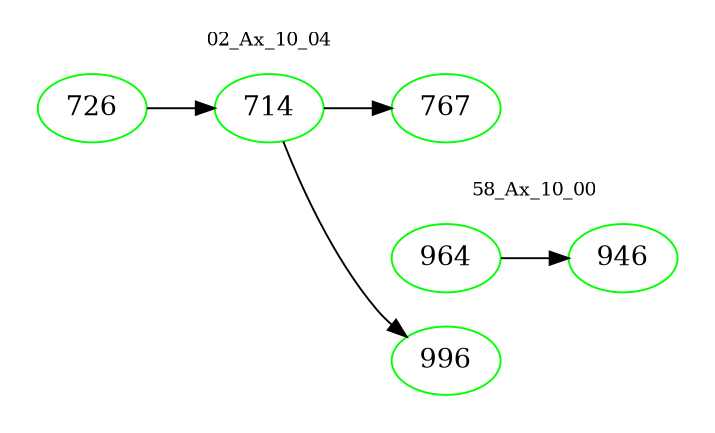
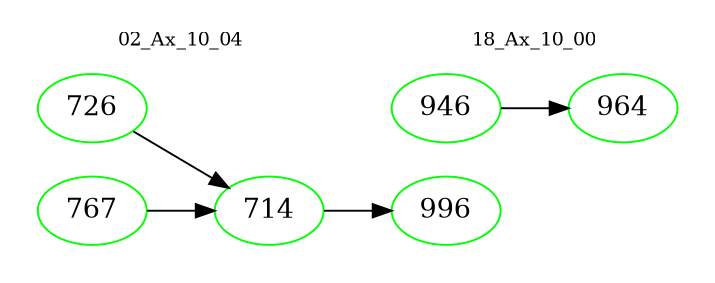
(348, 108) -> (171, 211)
(535, 191) -> (535, 41)
(525, 258) -> (525, 108)
